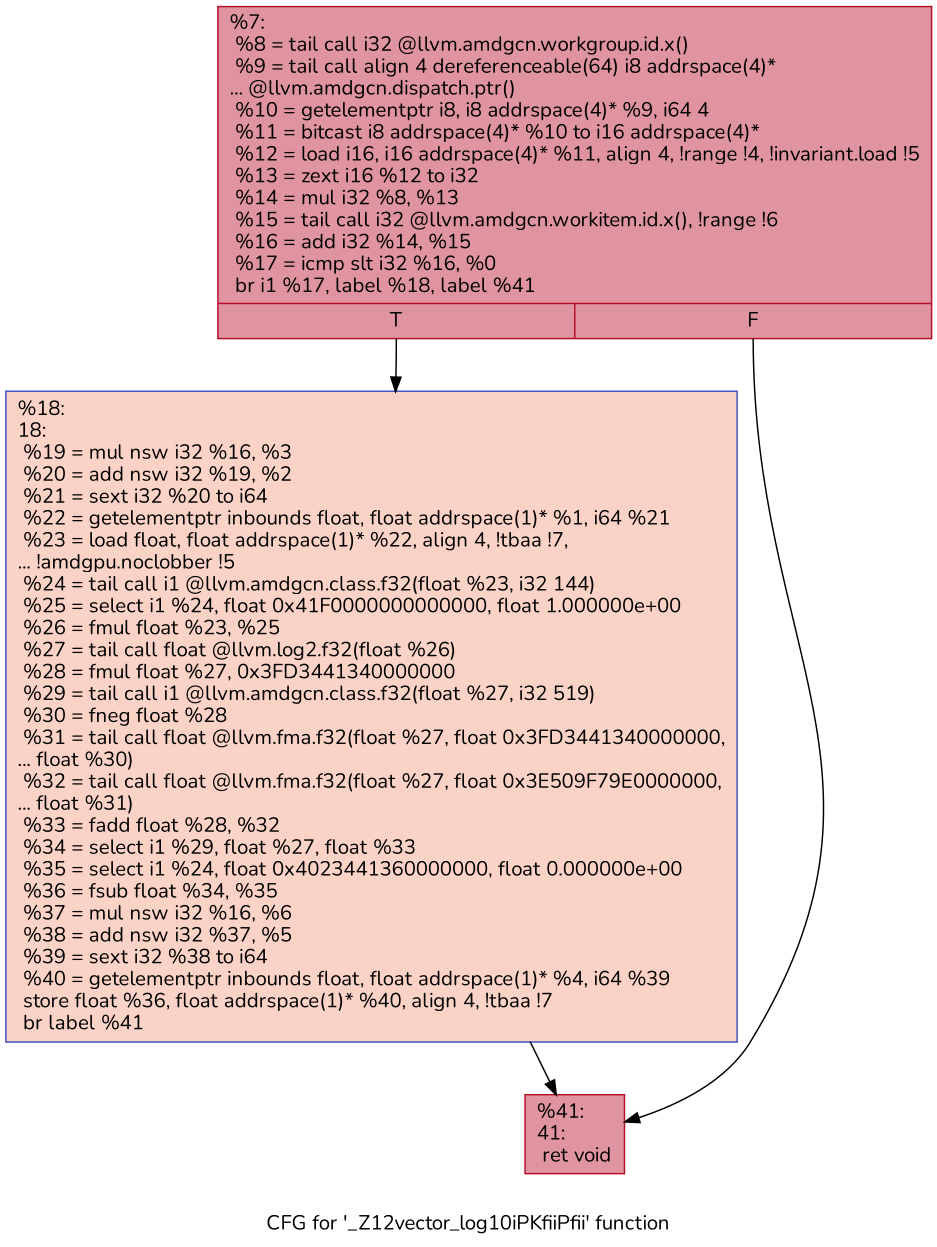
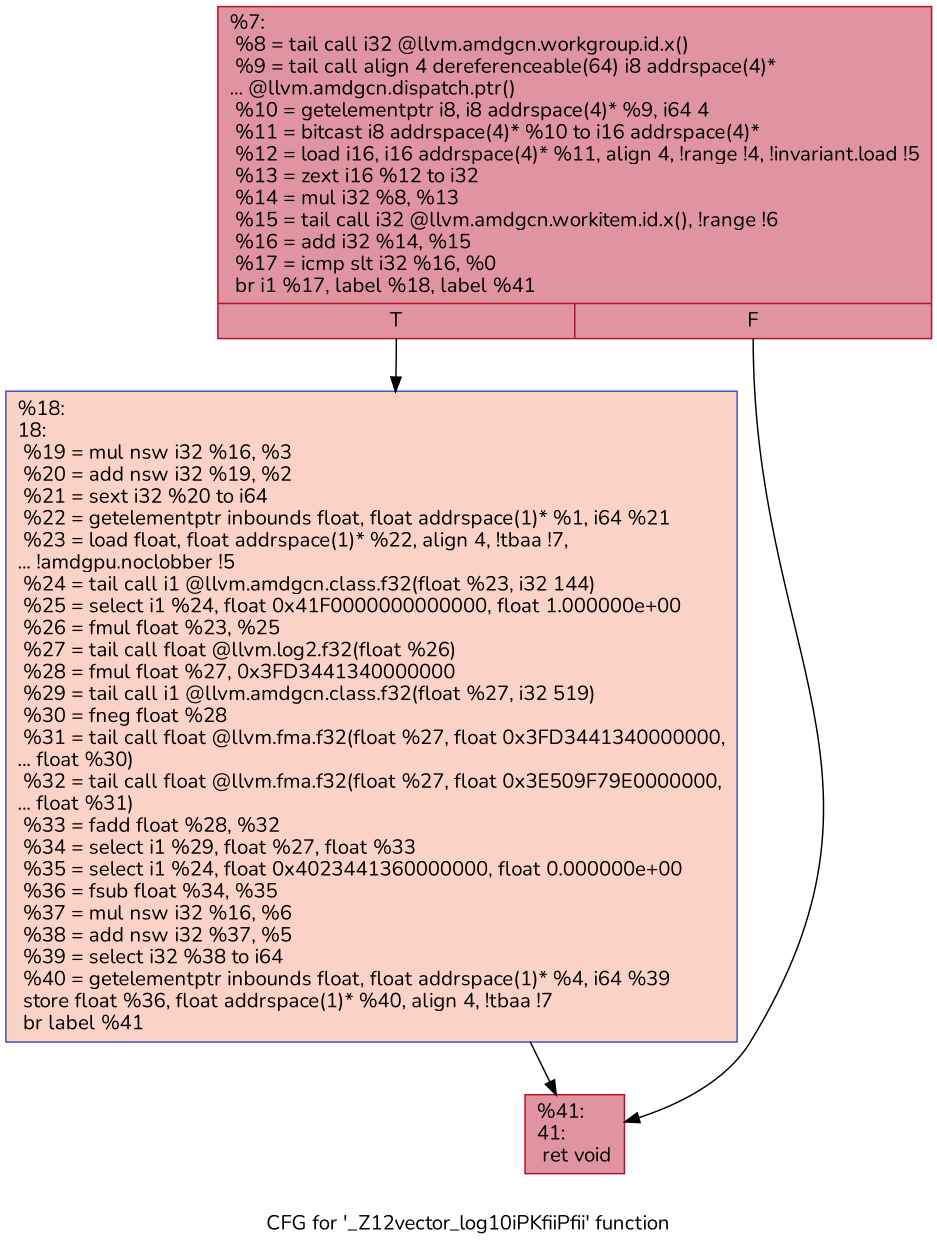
(143, 957) -> (151, 957)
